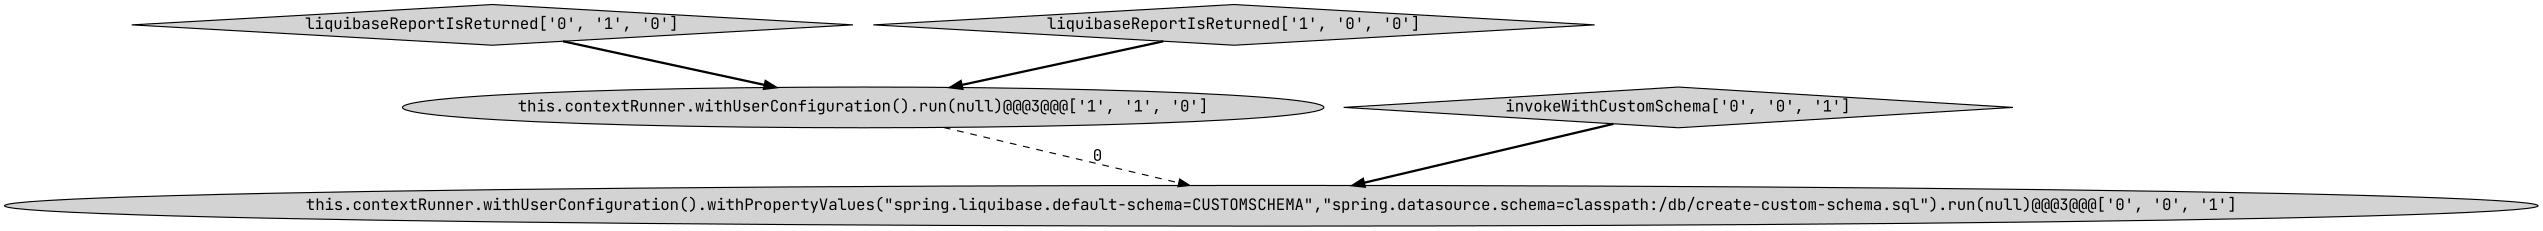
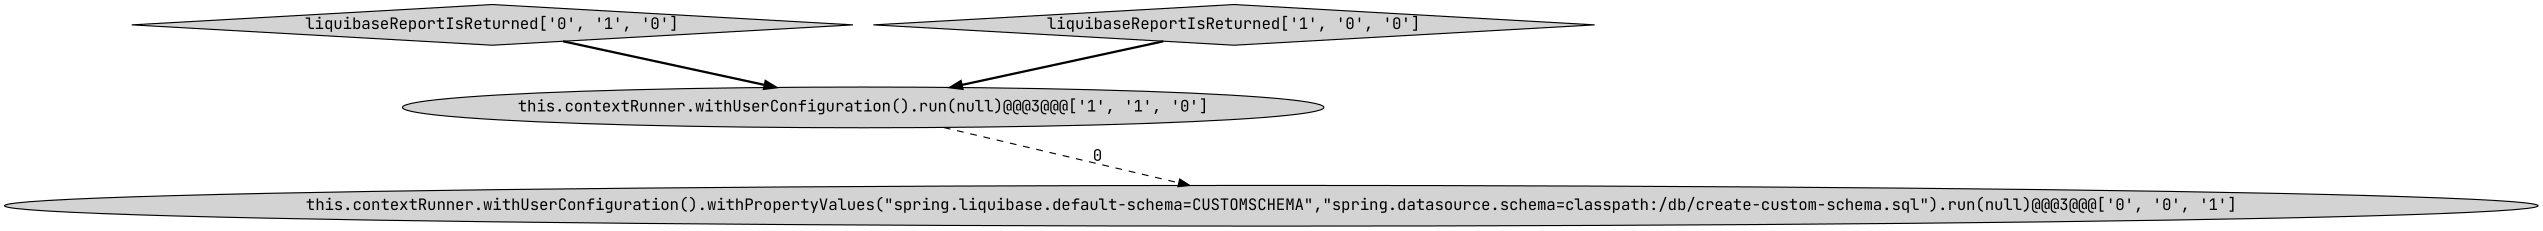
(1678, 107) -> none
